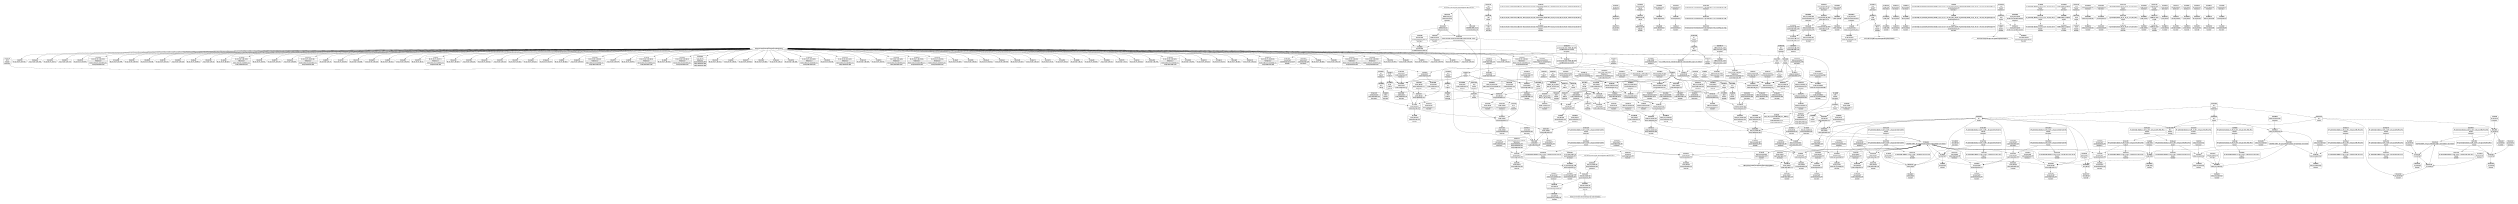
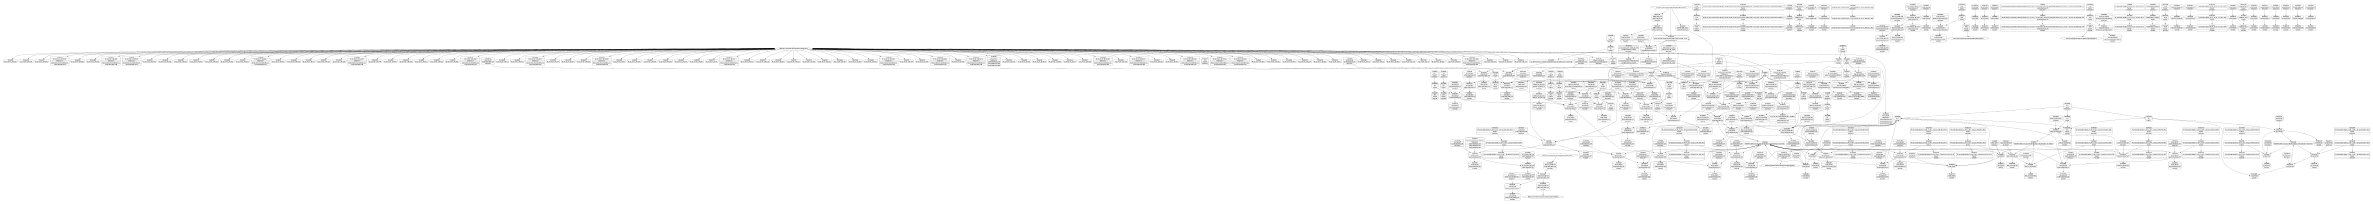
none -> (470, 61)
